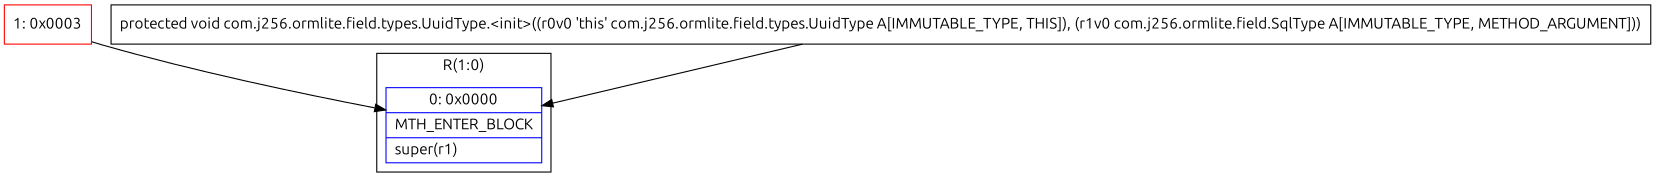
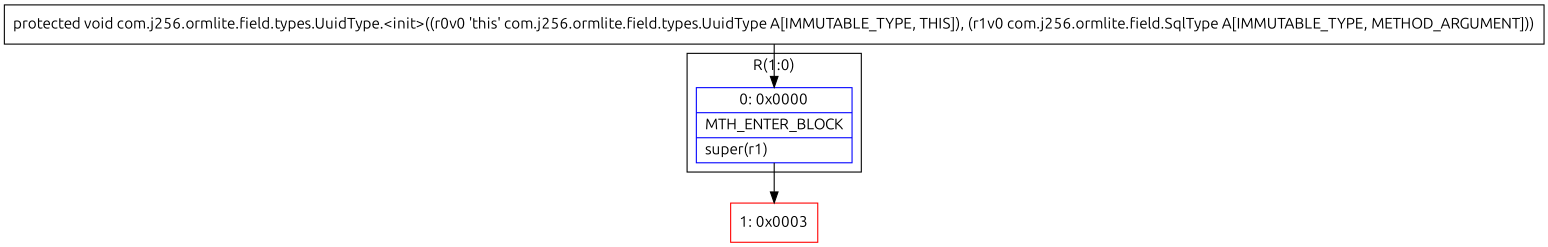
(232, 78) -> (774, 179)
